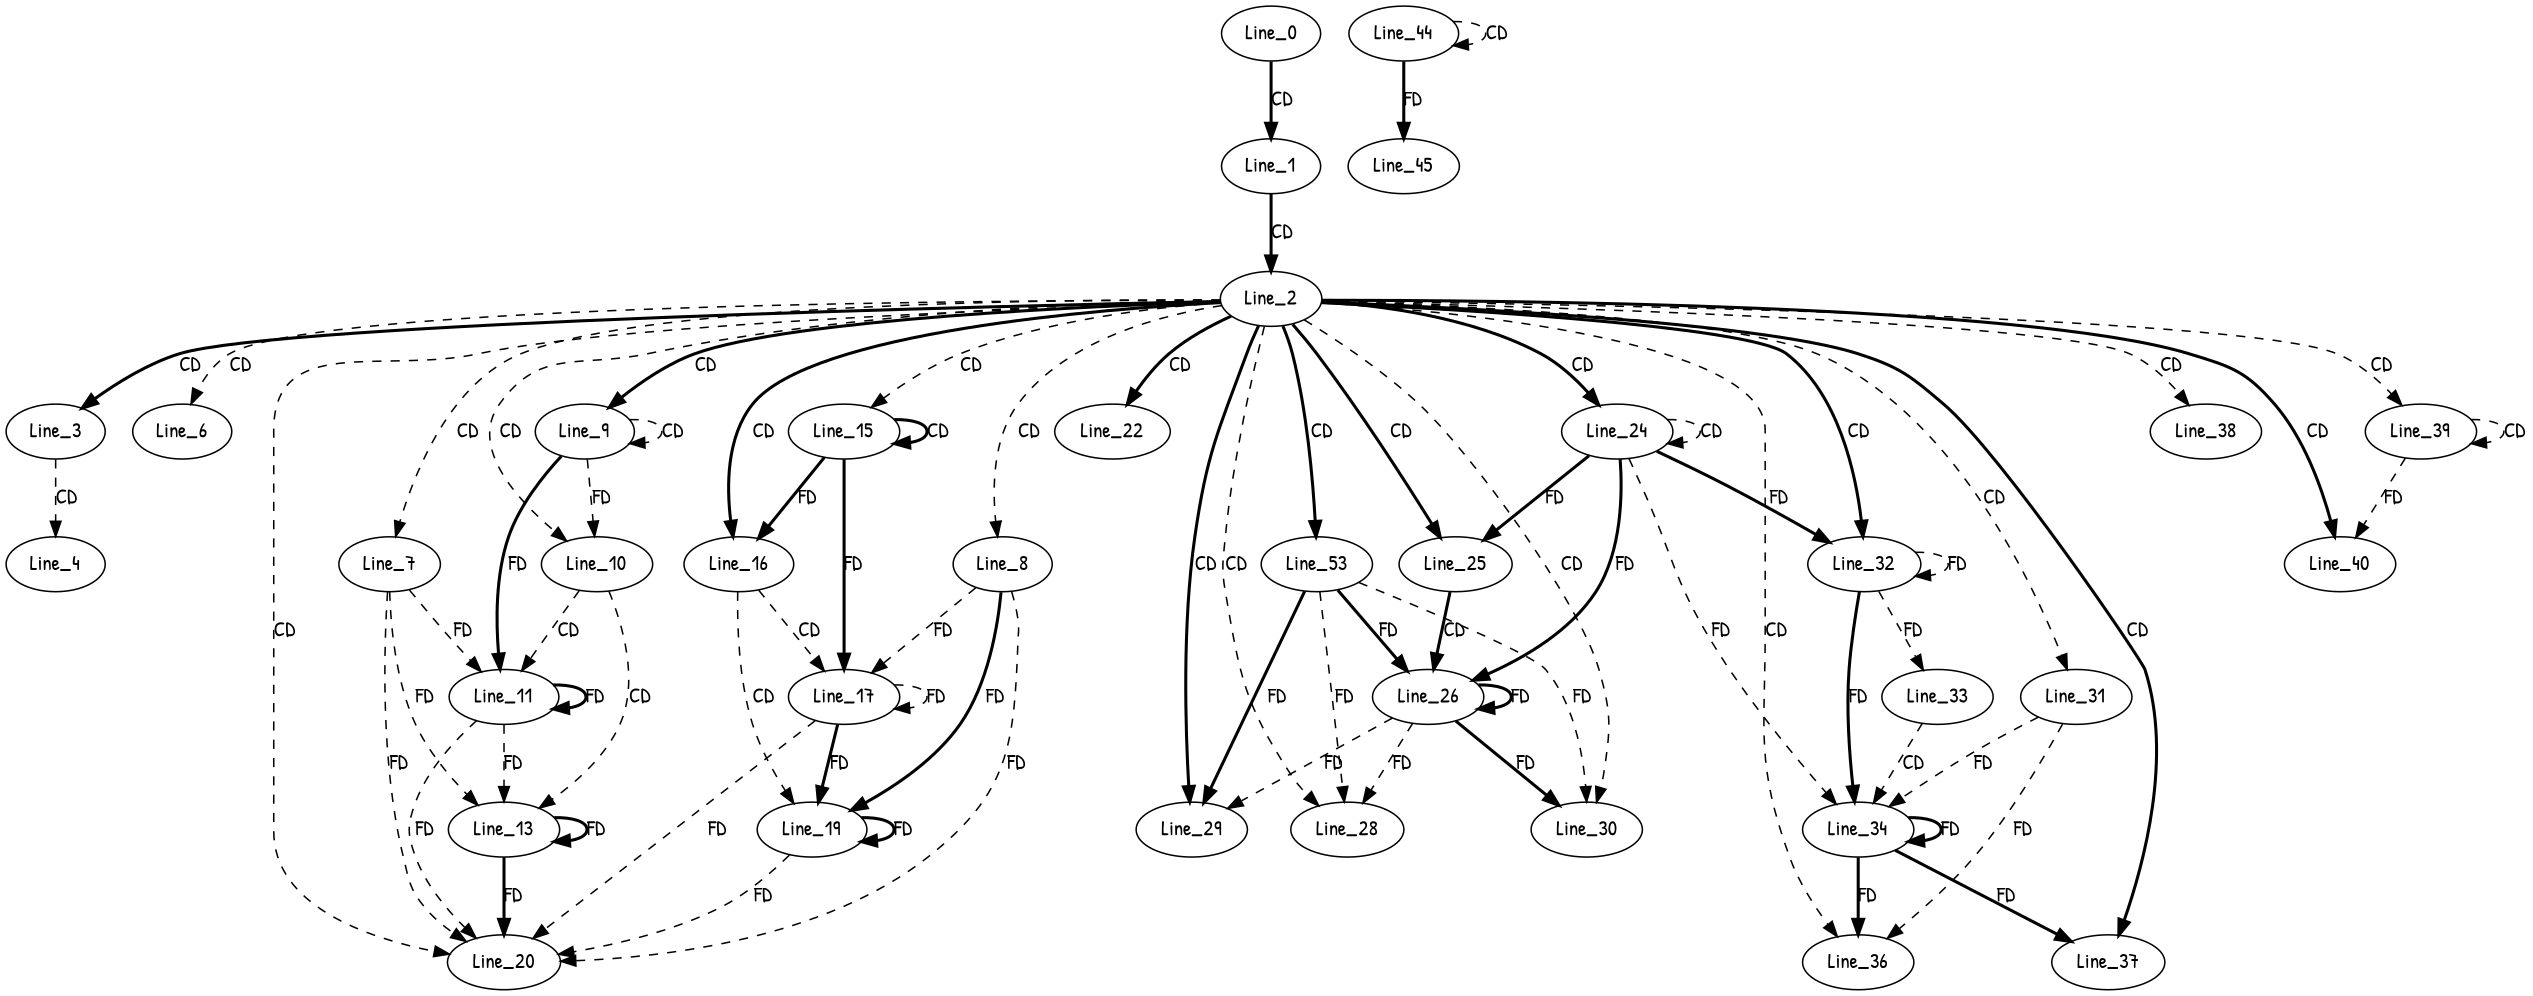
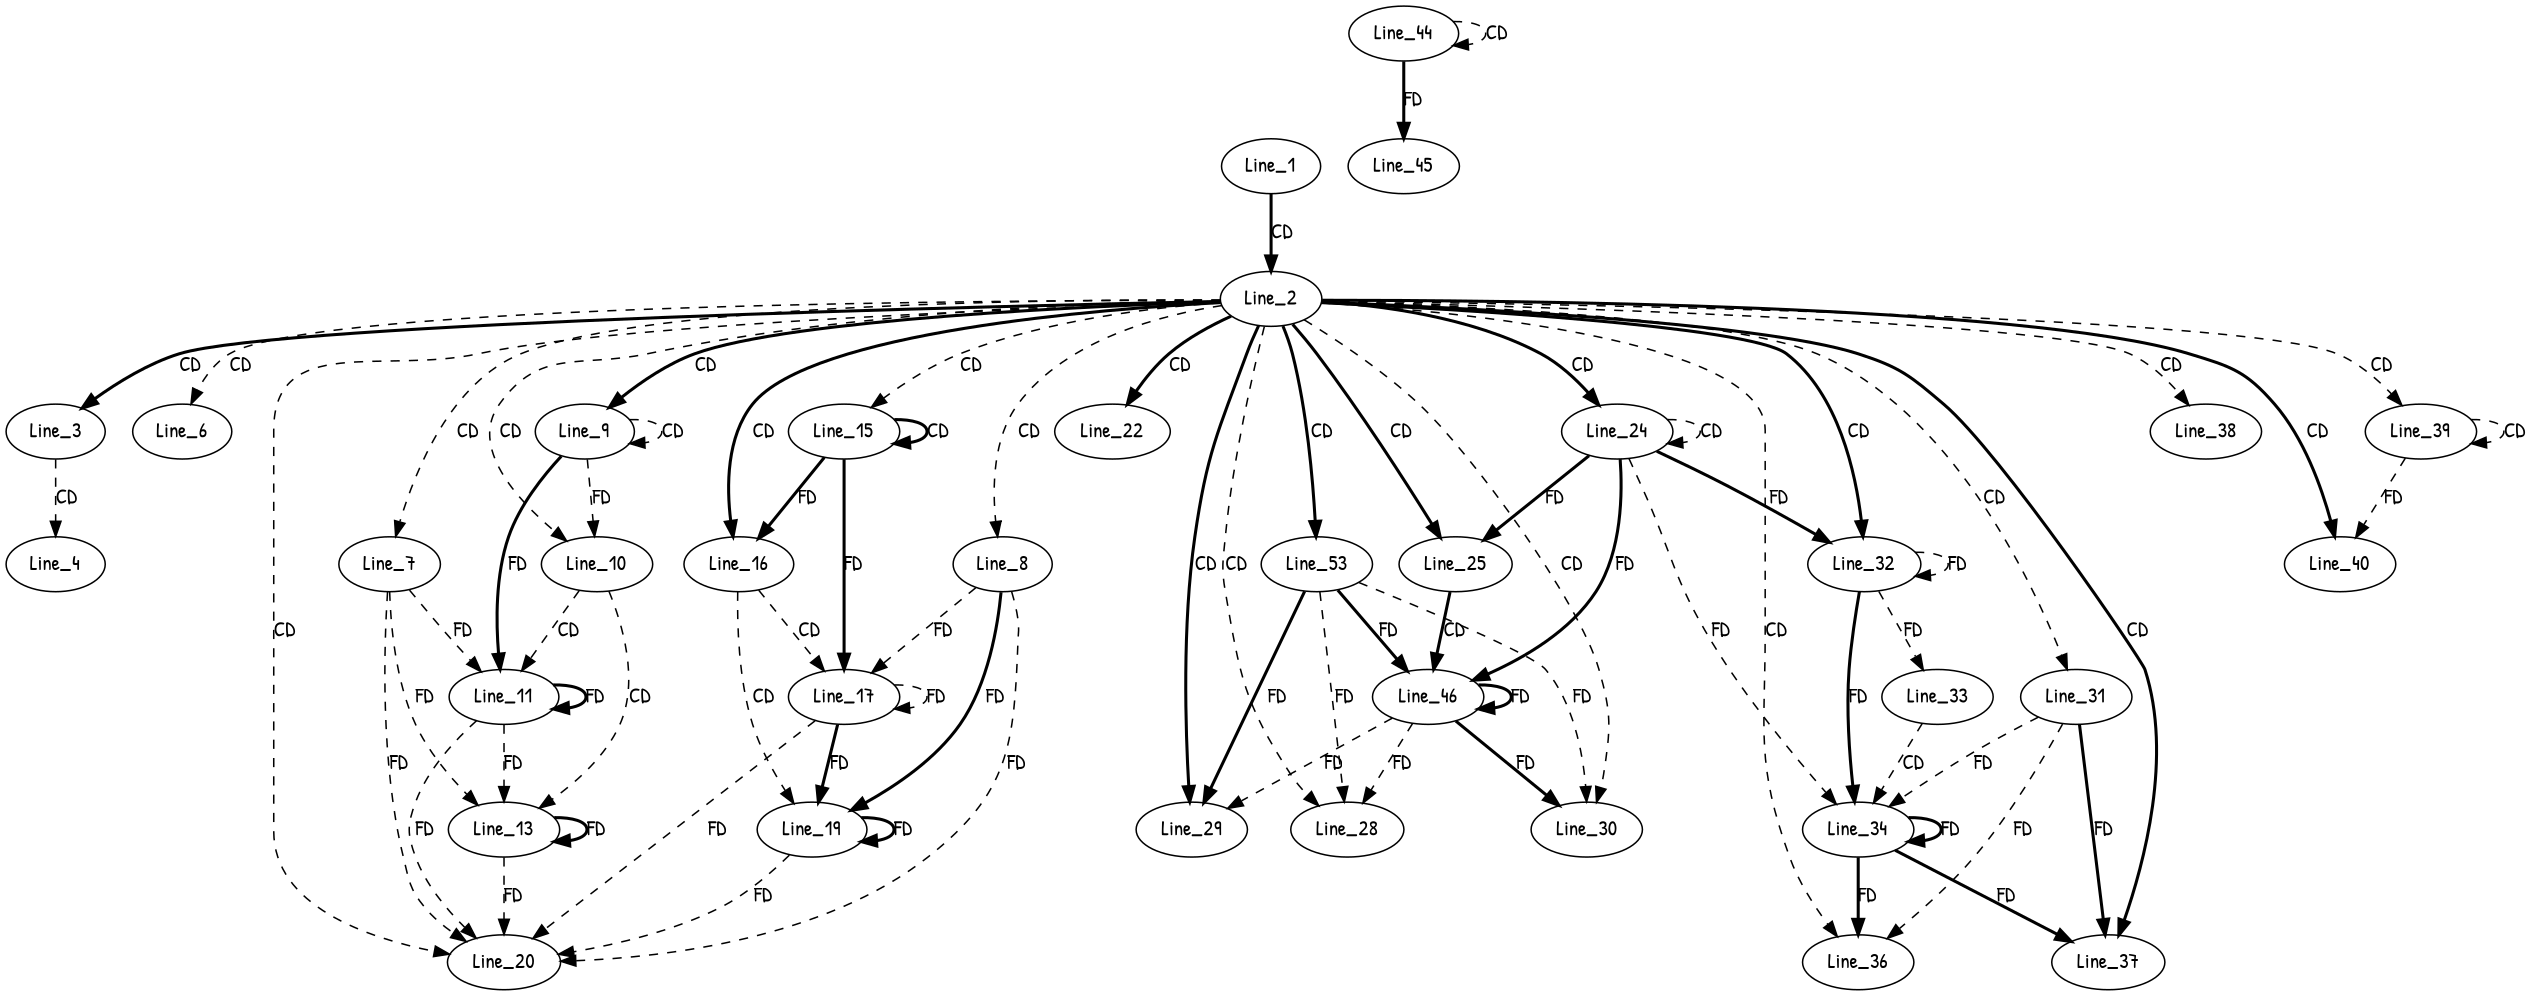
(1271, 34) -> none
(1428, 697) -> (1428, 697)
none -> (2091, 822)
(504, 888) -> (504, 888)
